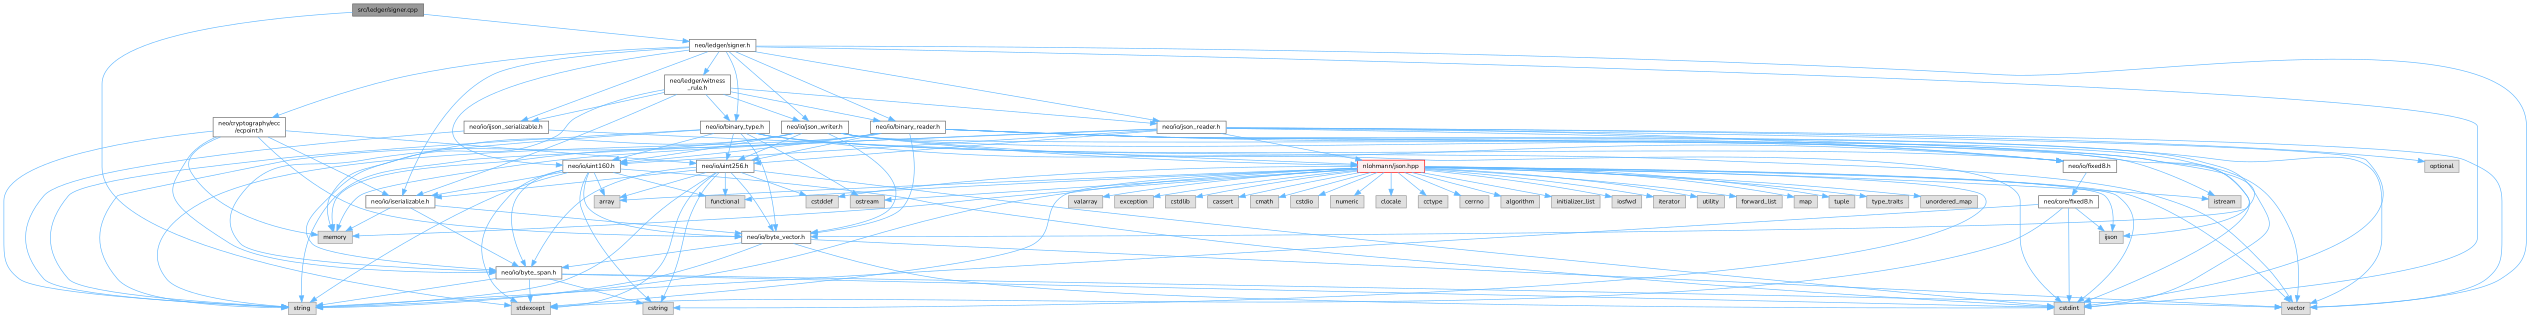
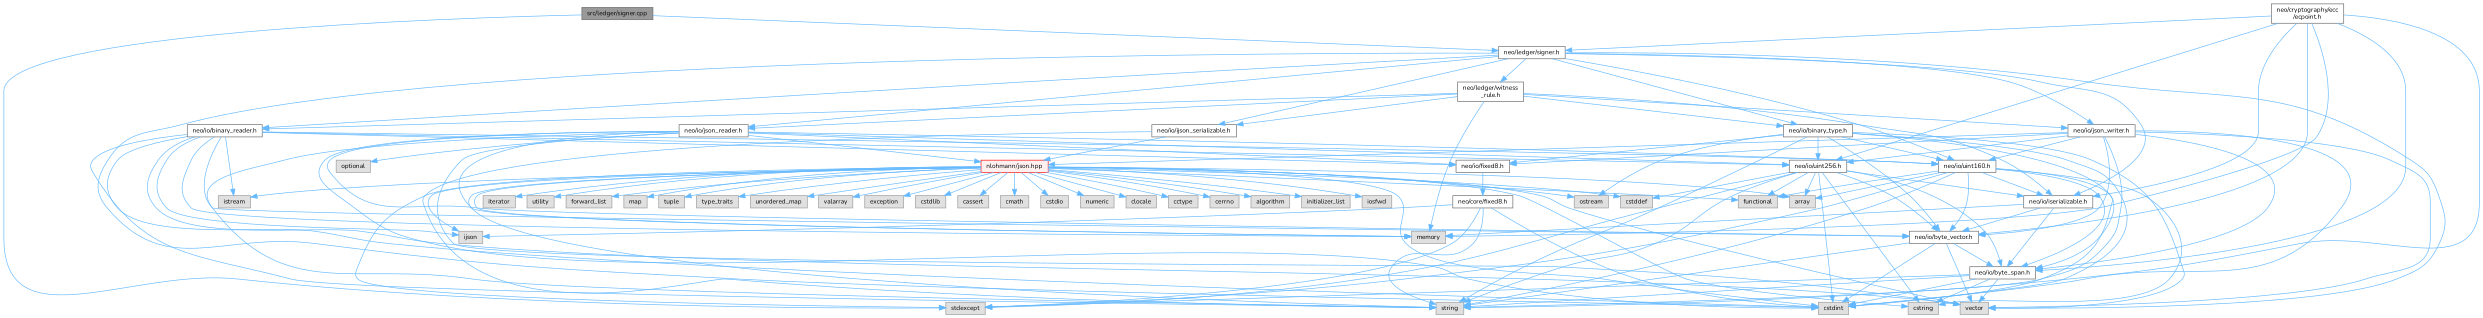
(481, 64) -> (1922, 33)
